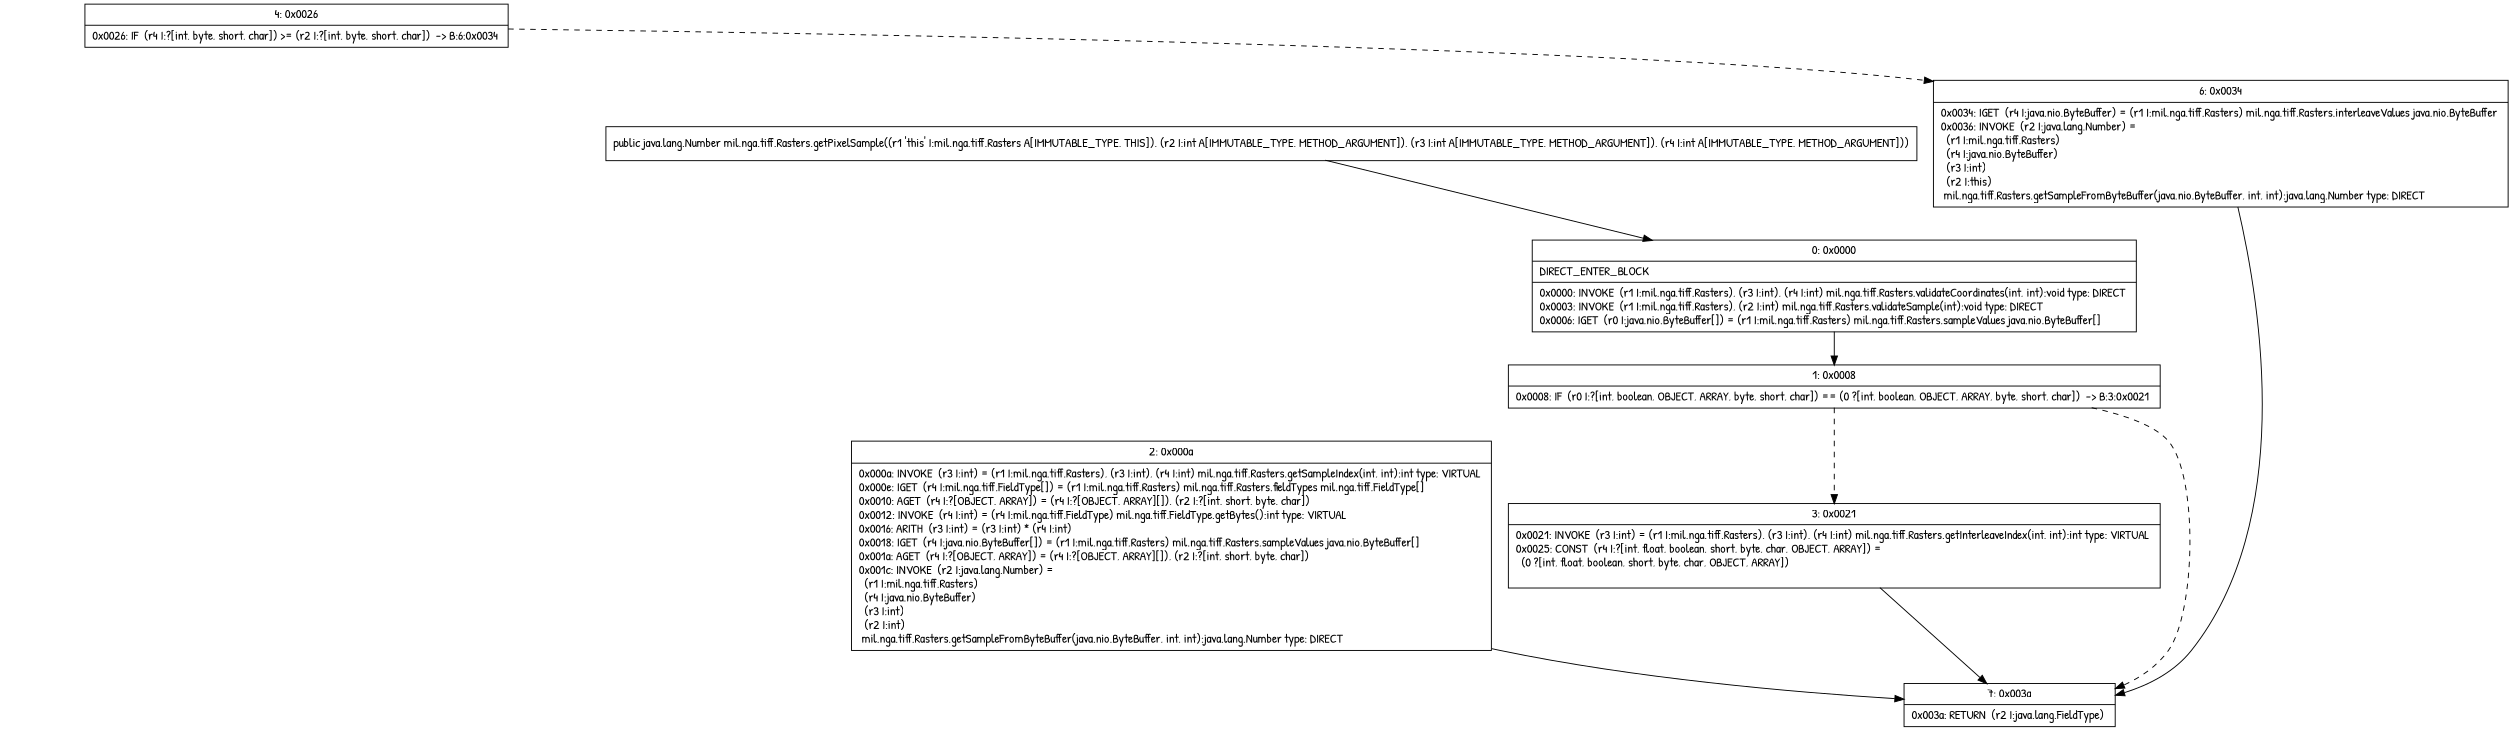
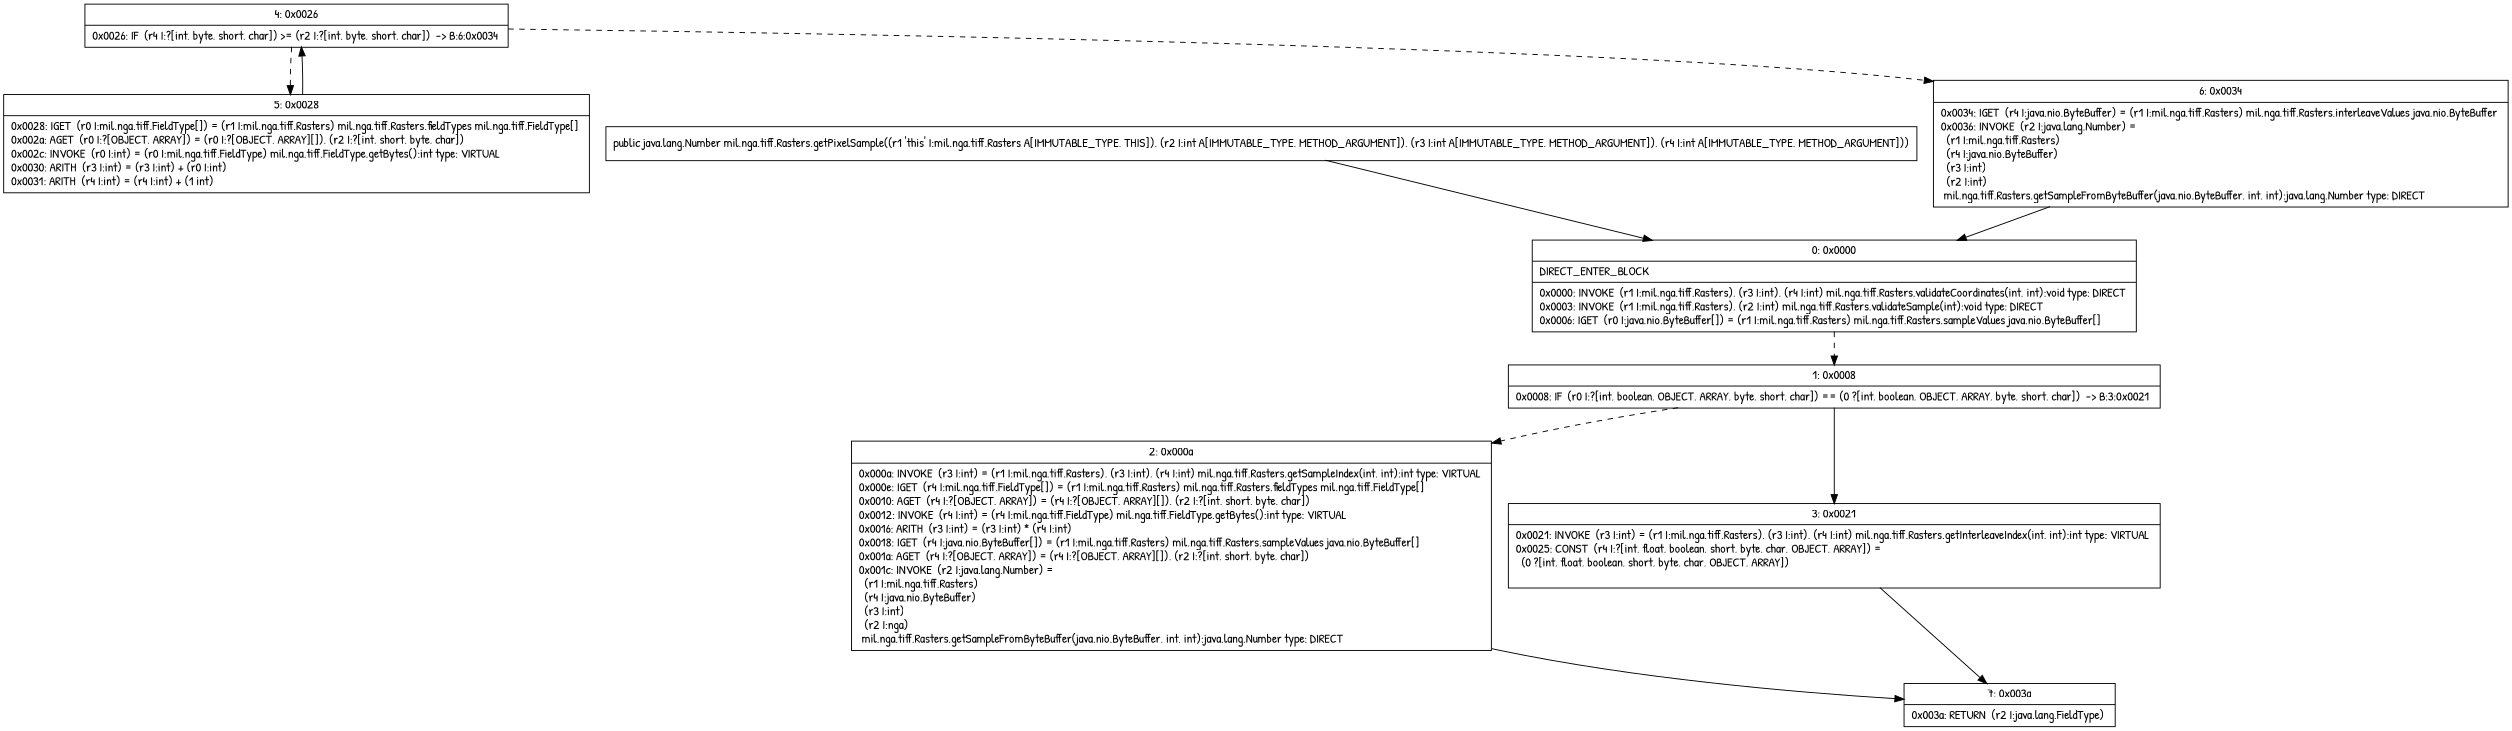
none -> (297, 144)
(1966, 182) -> (1964, 182)
(1834, 344) -> (1834, 344)
(1834, 451) -> (1834, 451)
(2258, 475) -> (2008, 222)
(2189, 532) -> (1589, 423)
(882, 625) -> (884, 625)
